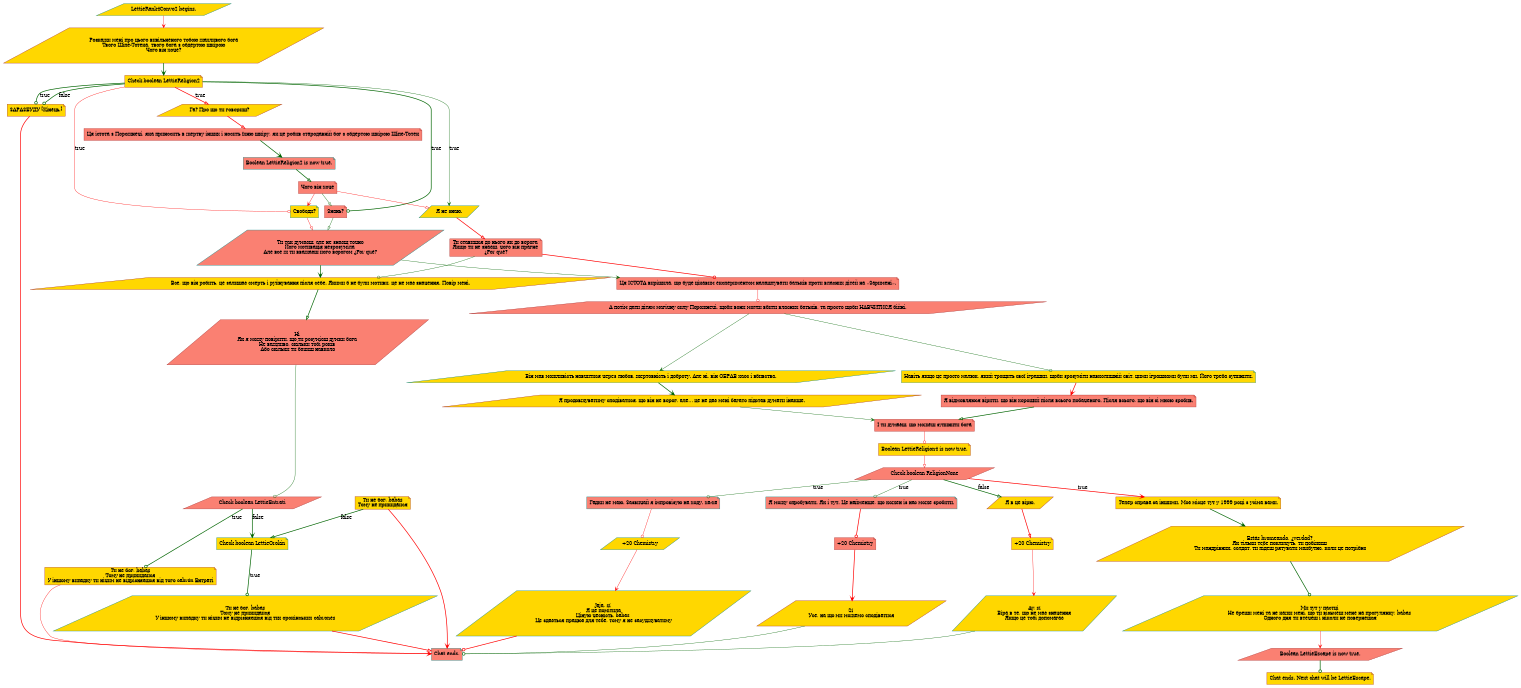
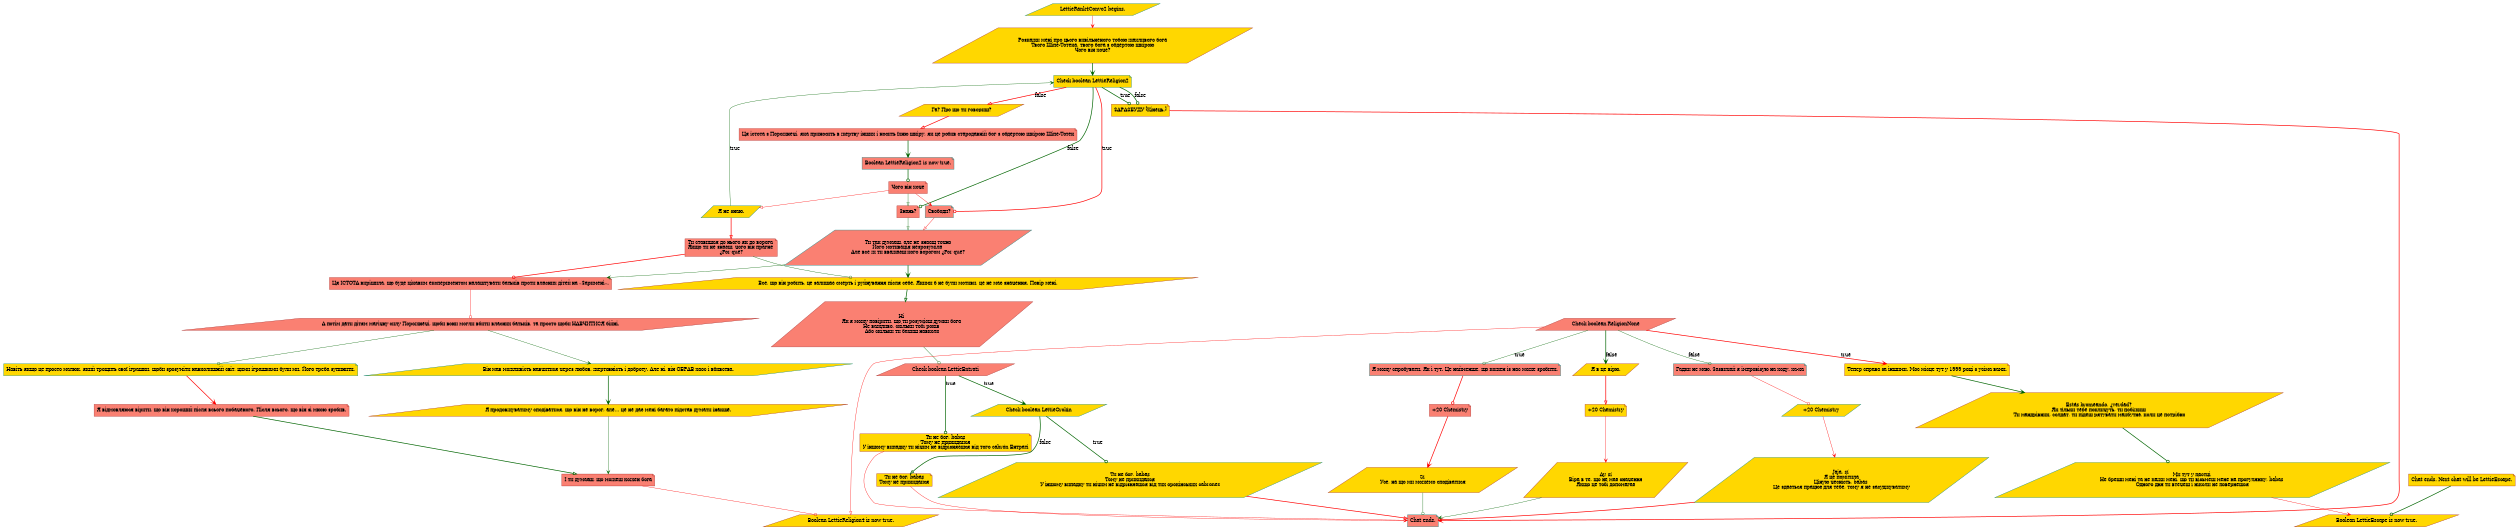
(164, 81) -> (1093, 81)
(375, 89) -> (841, 92)
(200, 96) -> (1040, 96)
(436, 149) -> (1073, 149)
(302, 174) -> (908, 174)
(112, 202) -> (1083, 201)
(304, 212) -> (939, 212)
(924, 425) -> (608, 480)
(924, 449) -> (851, 521)
(924, 460) -> (1133, 345)
(818, 488) -> (1694, 355)
(971, 488) -> (1606, 345)
(258, 518) -> (989, 384)
(319, 523) -> (989, 456)
(252, 544) -> (1039, 410)
(432, 571) -> (1154, 517)
(1034, 613) -> (1606, 480)
(720, 649) -> (1492, 508)
(1320, 654) -> (2377, 521)
(1320, 665) -> (2422, 500)
